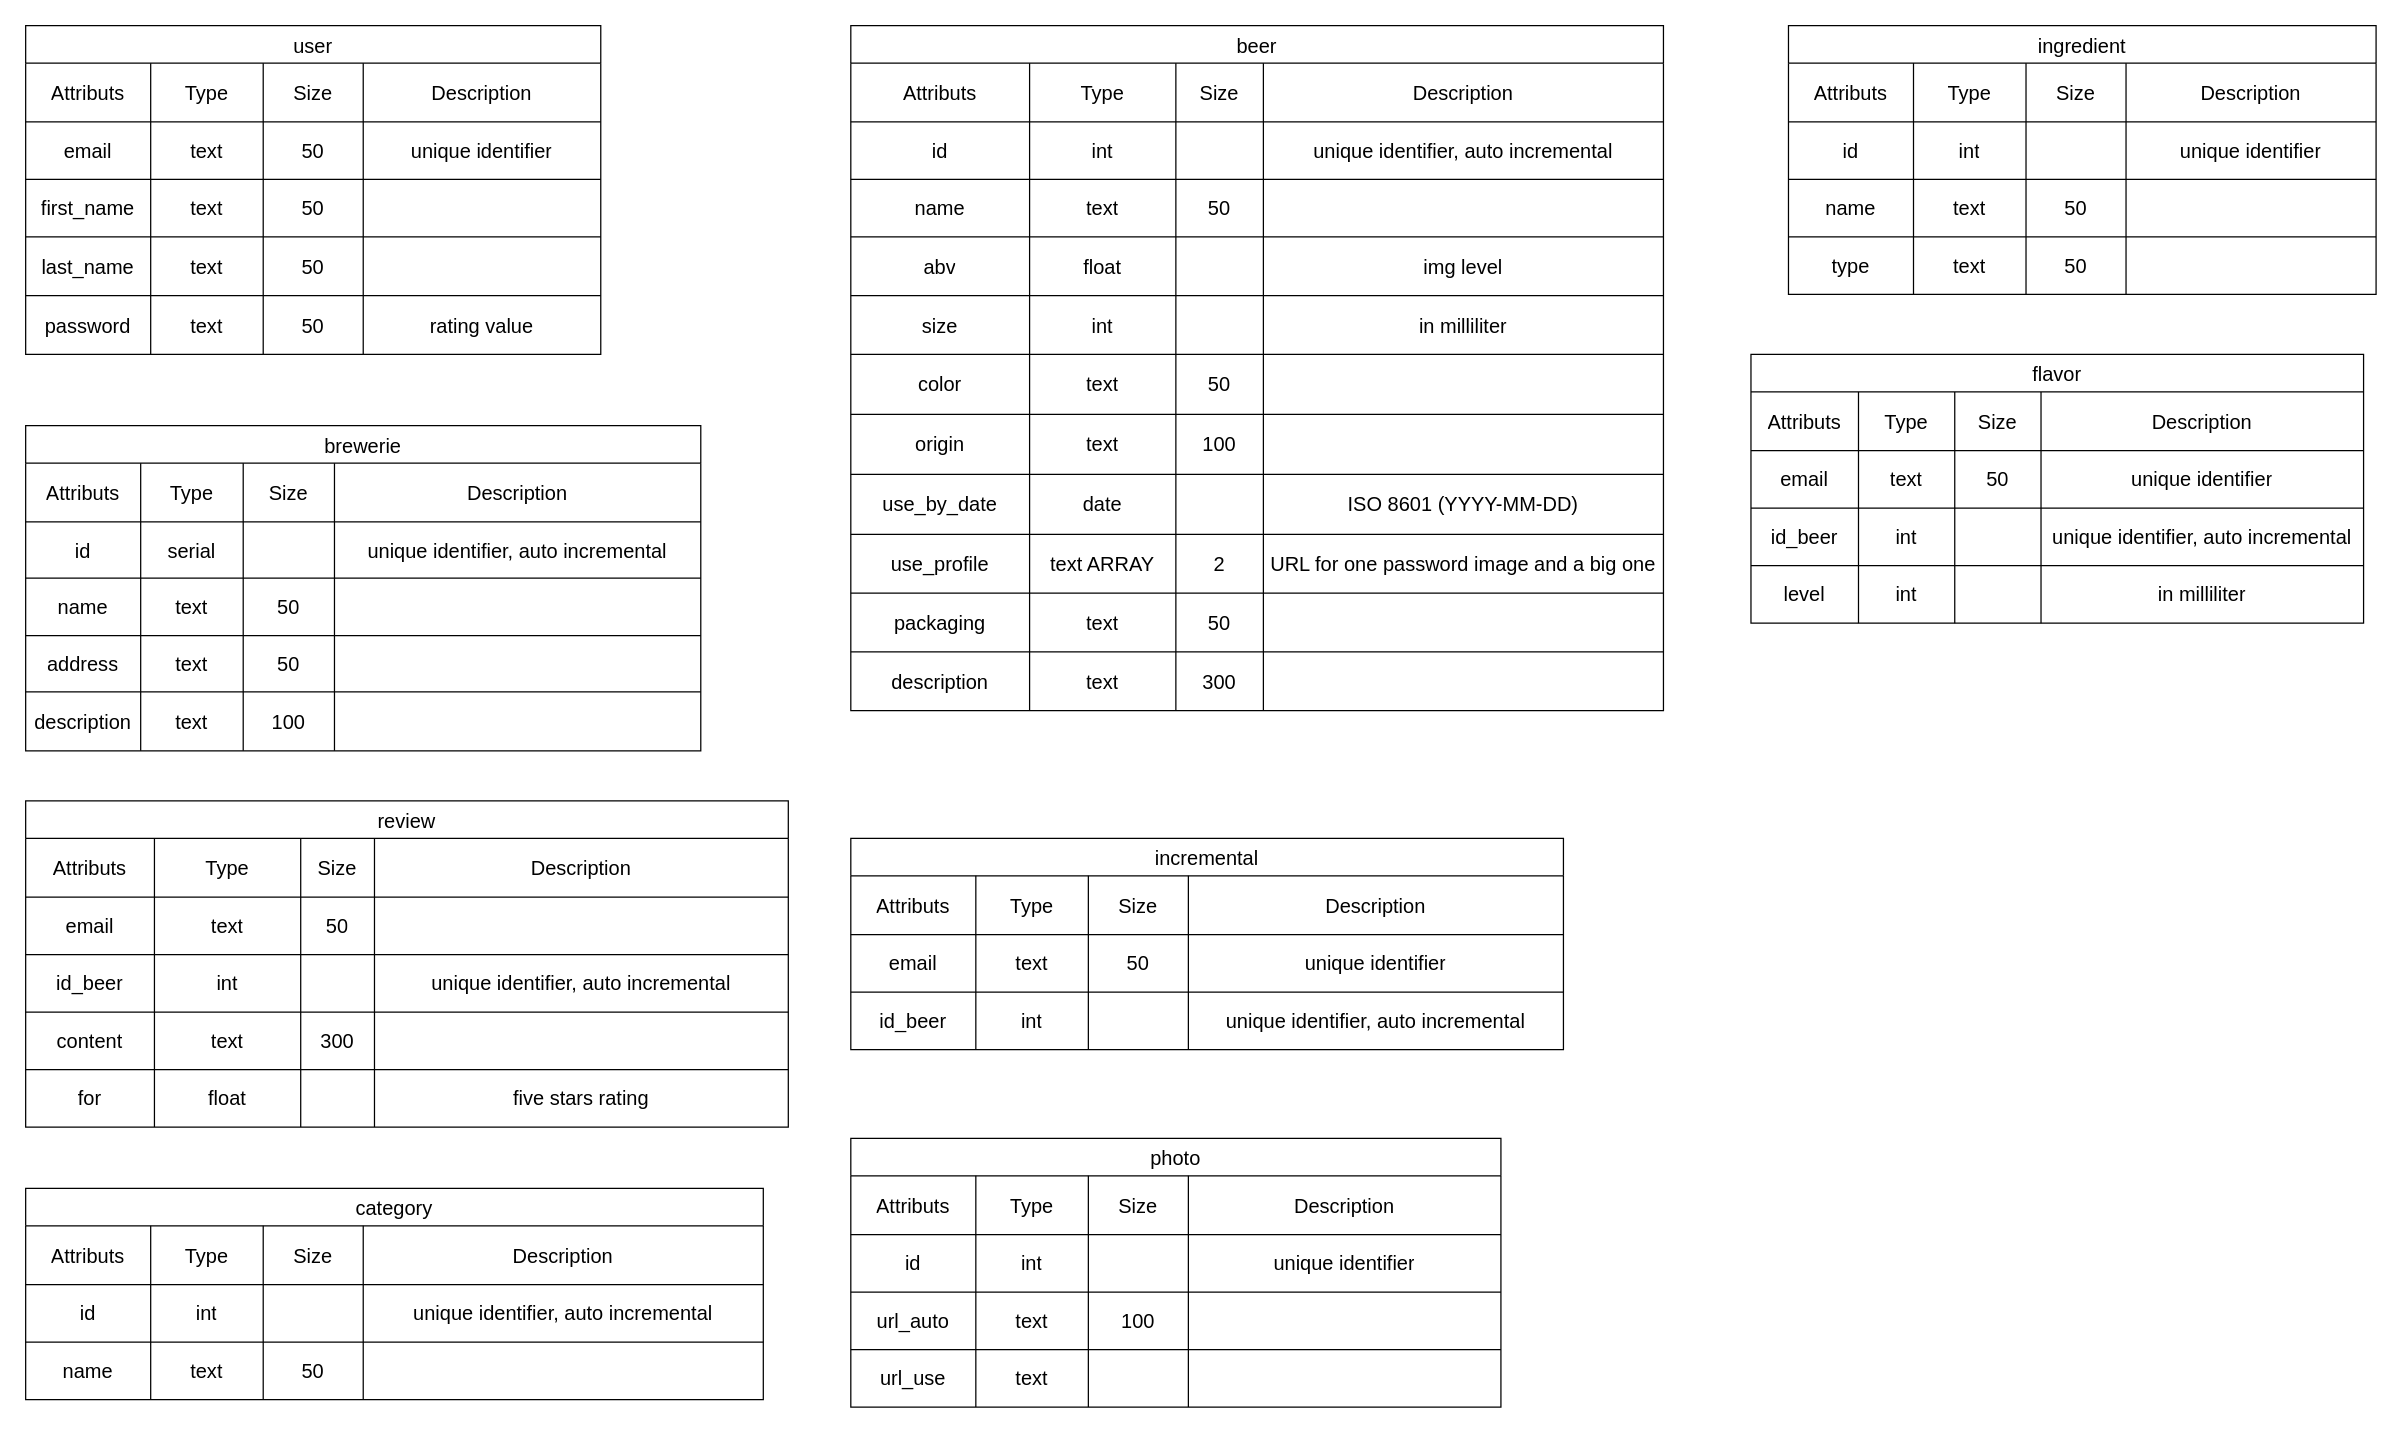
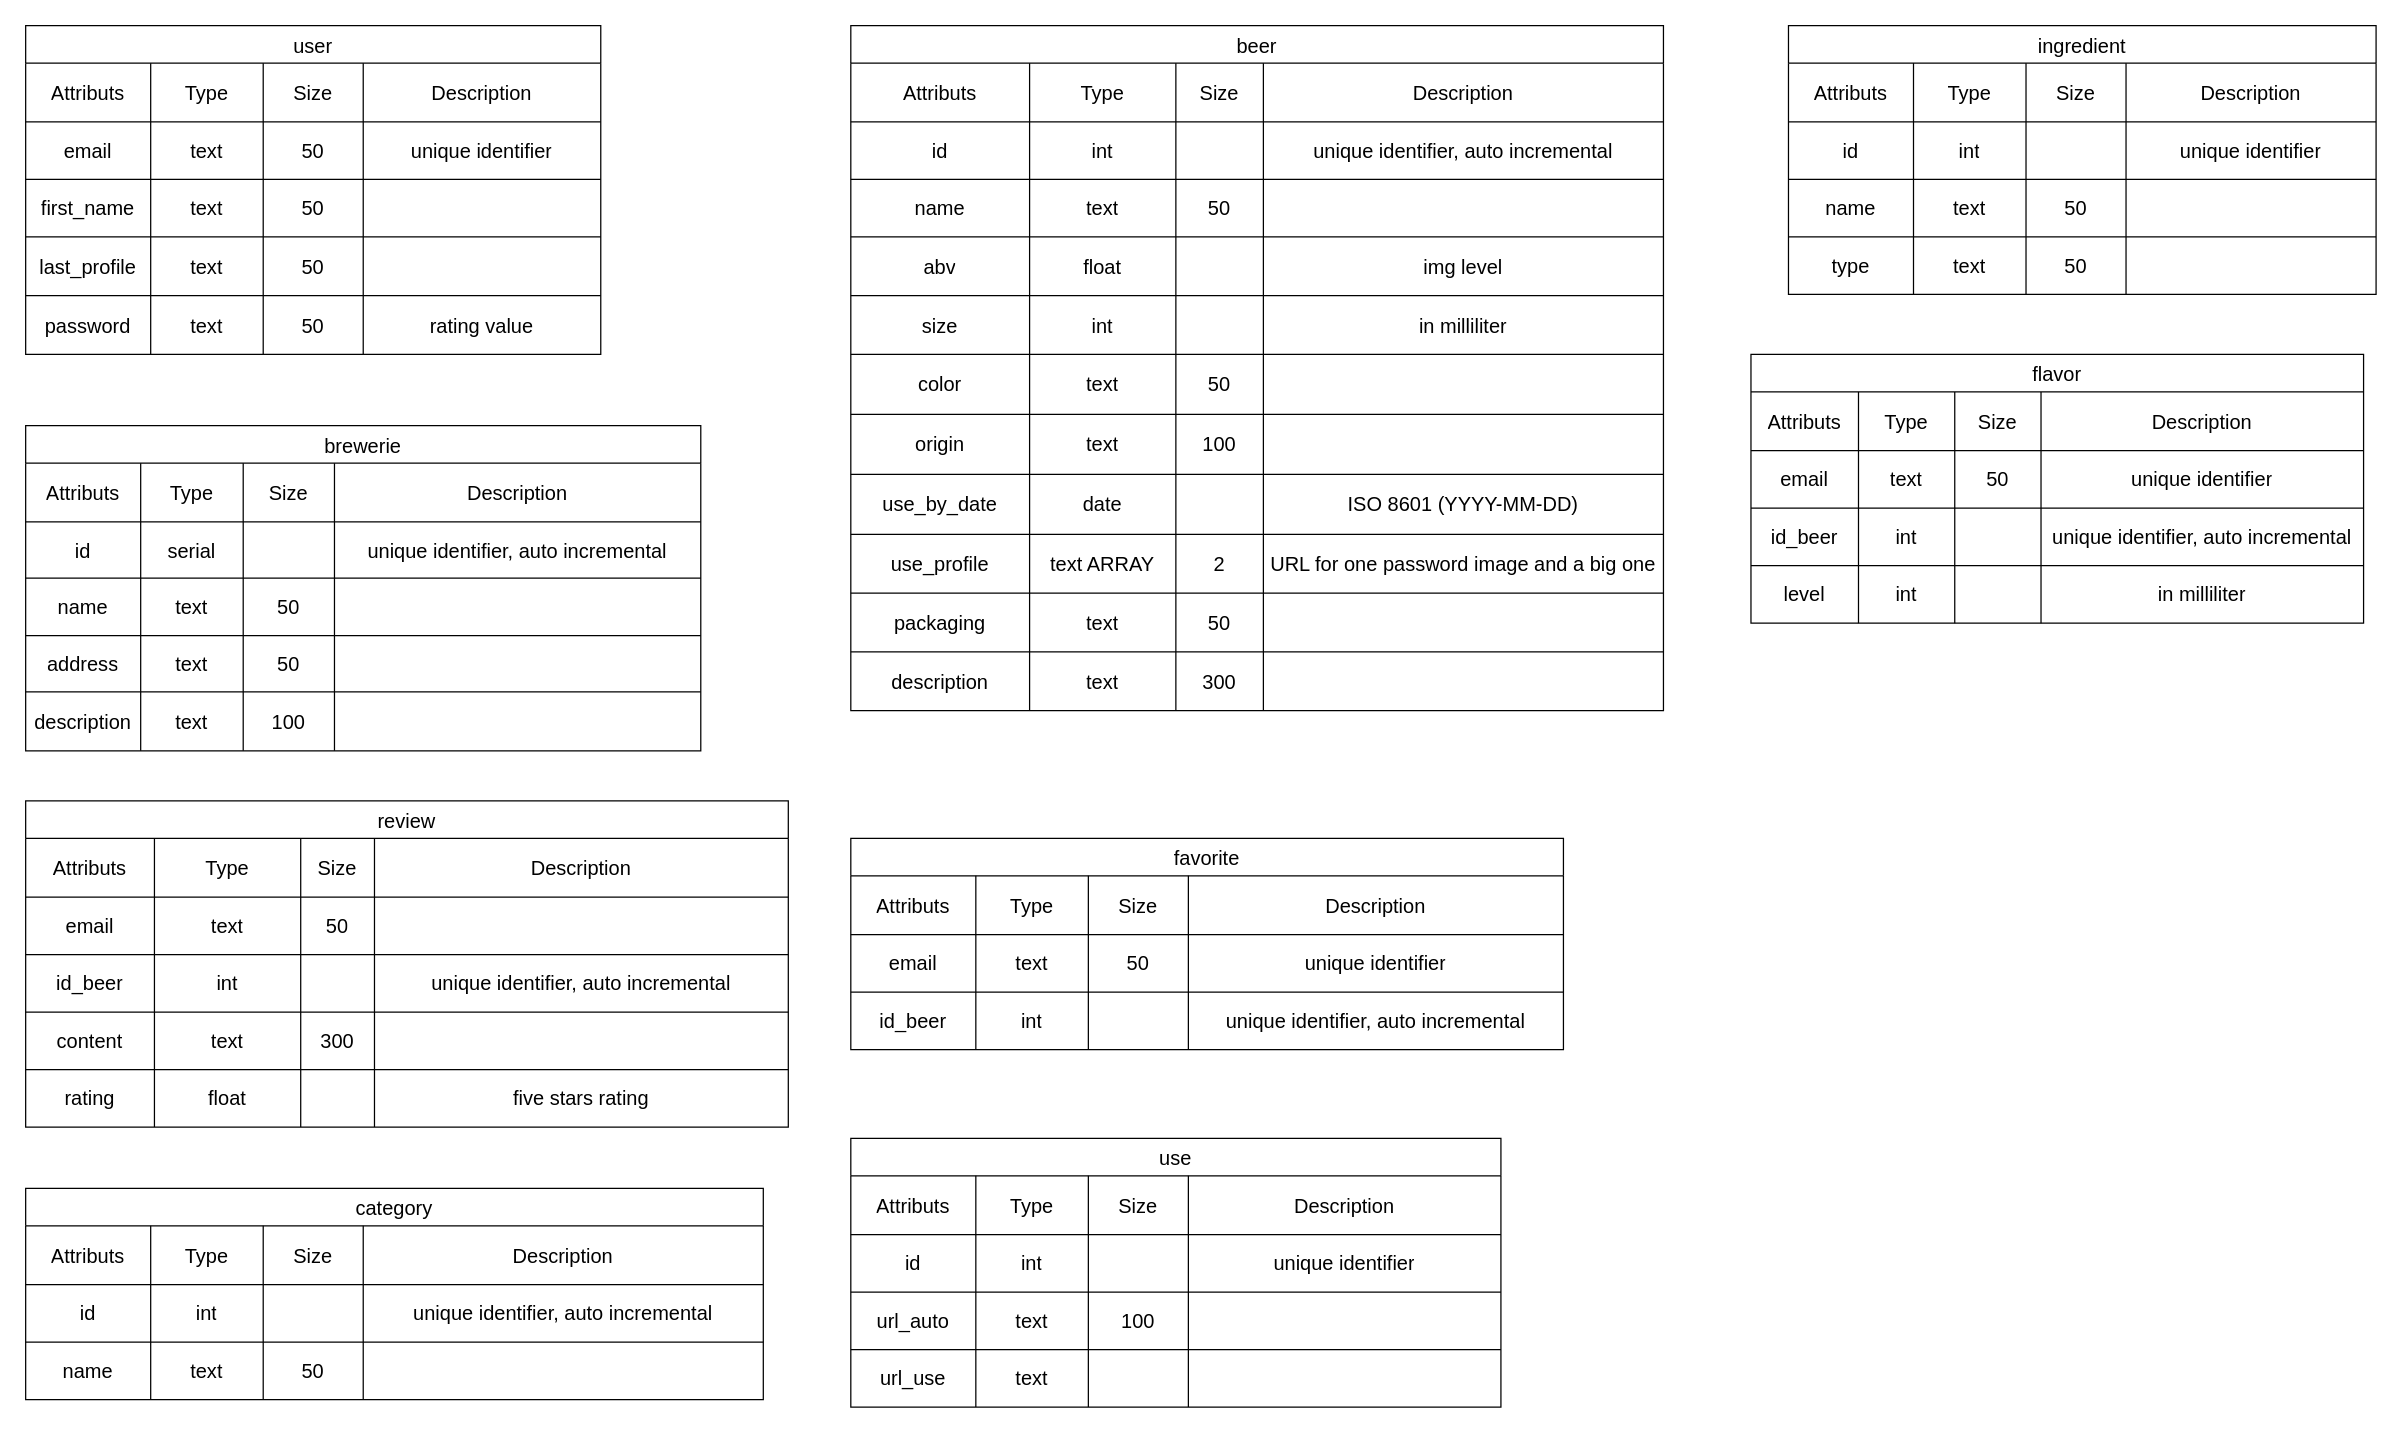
(88, 267) -> (88, 267)
(1206, 858) -> (1206, 858)
(90, 1098) -> (90, 1098)
(1175, 1158) -> (1175, 1158)
